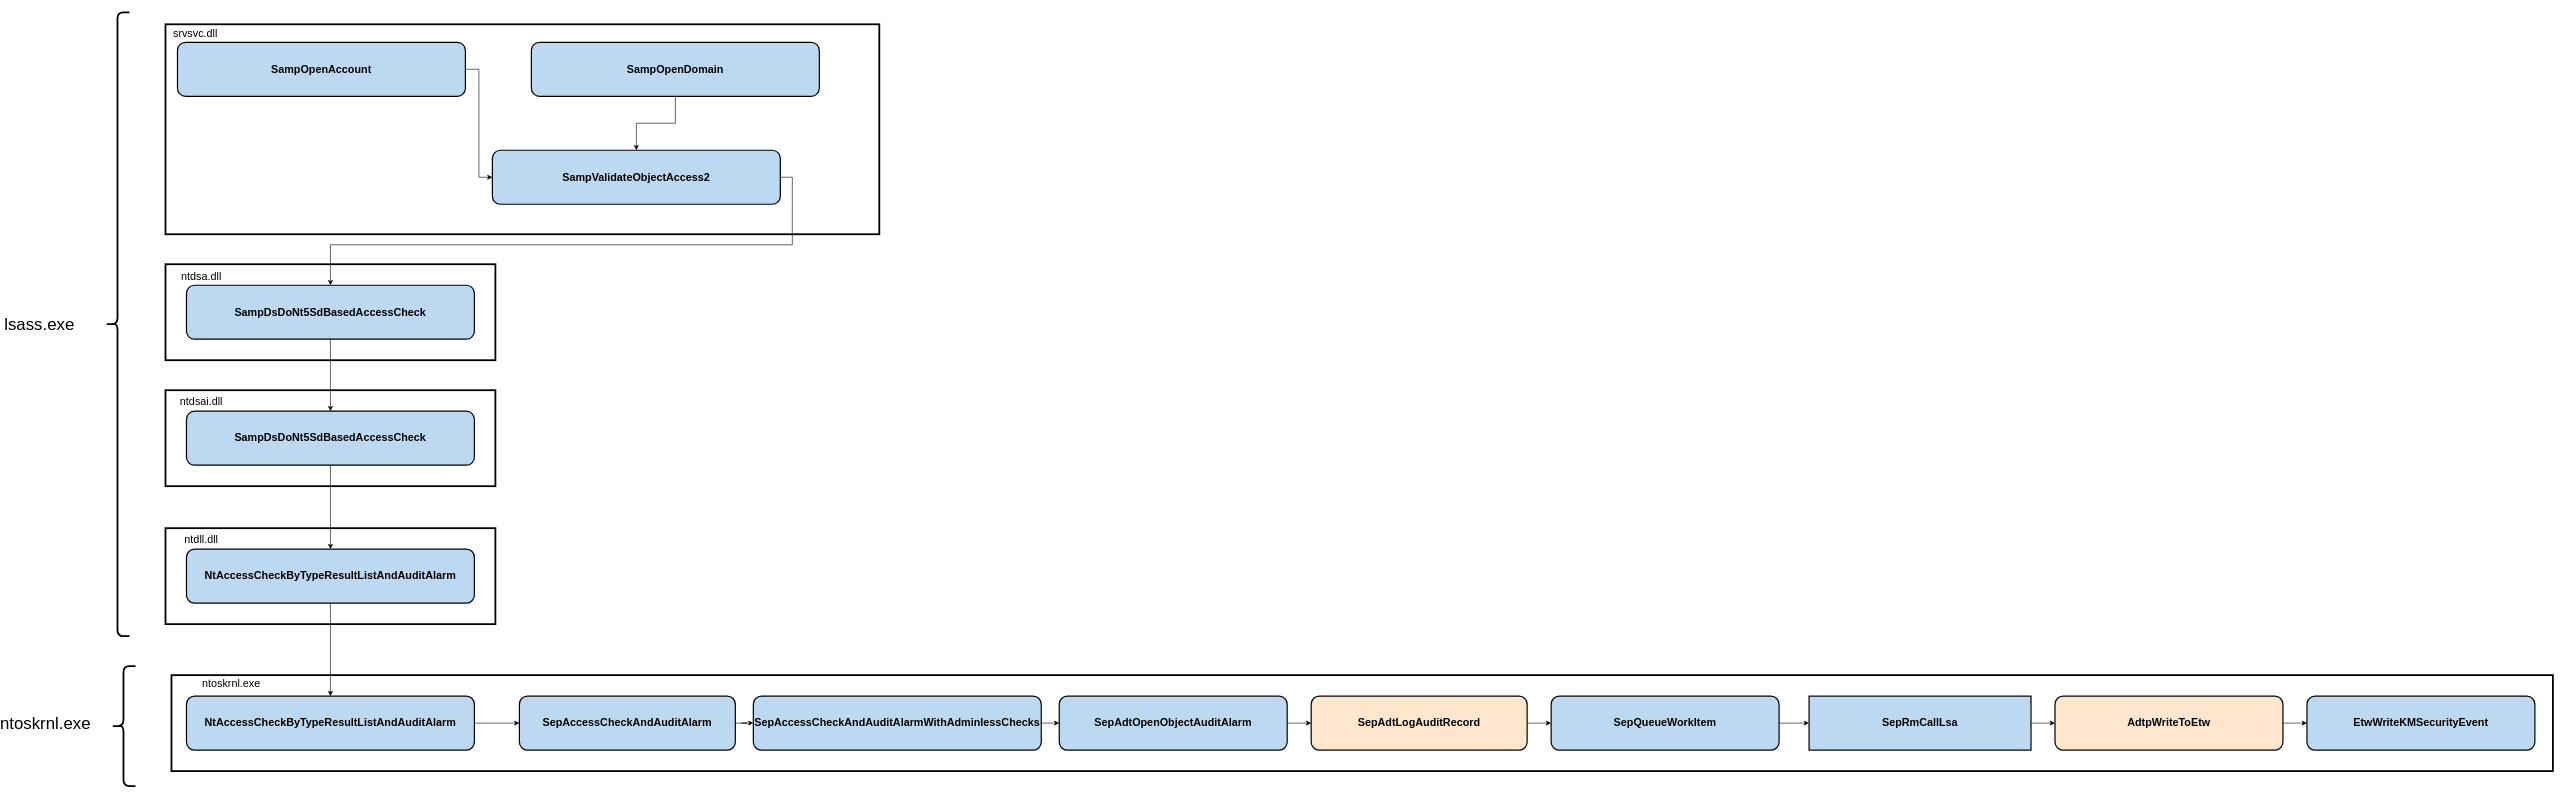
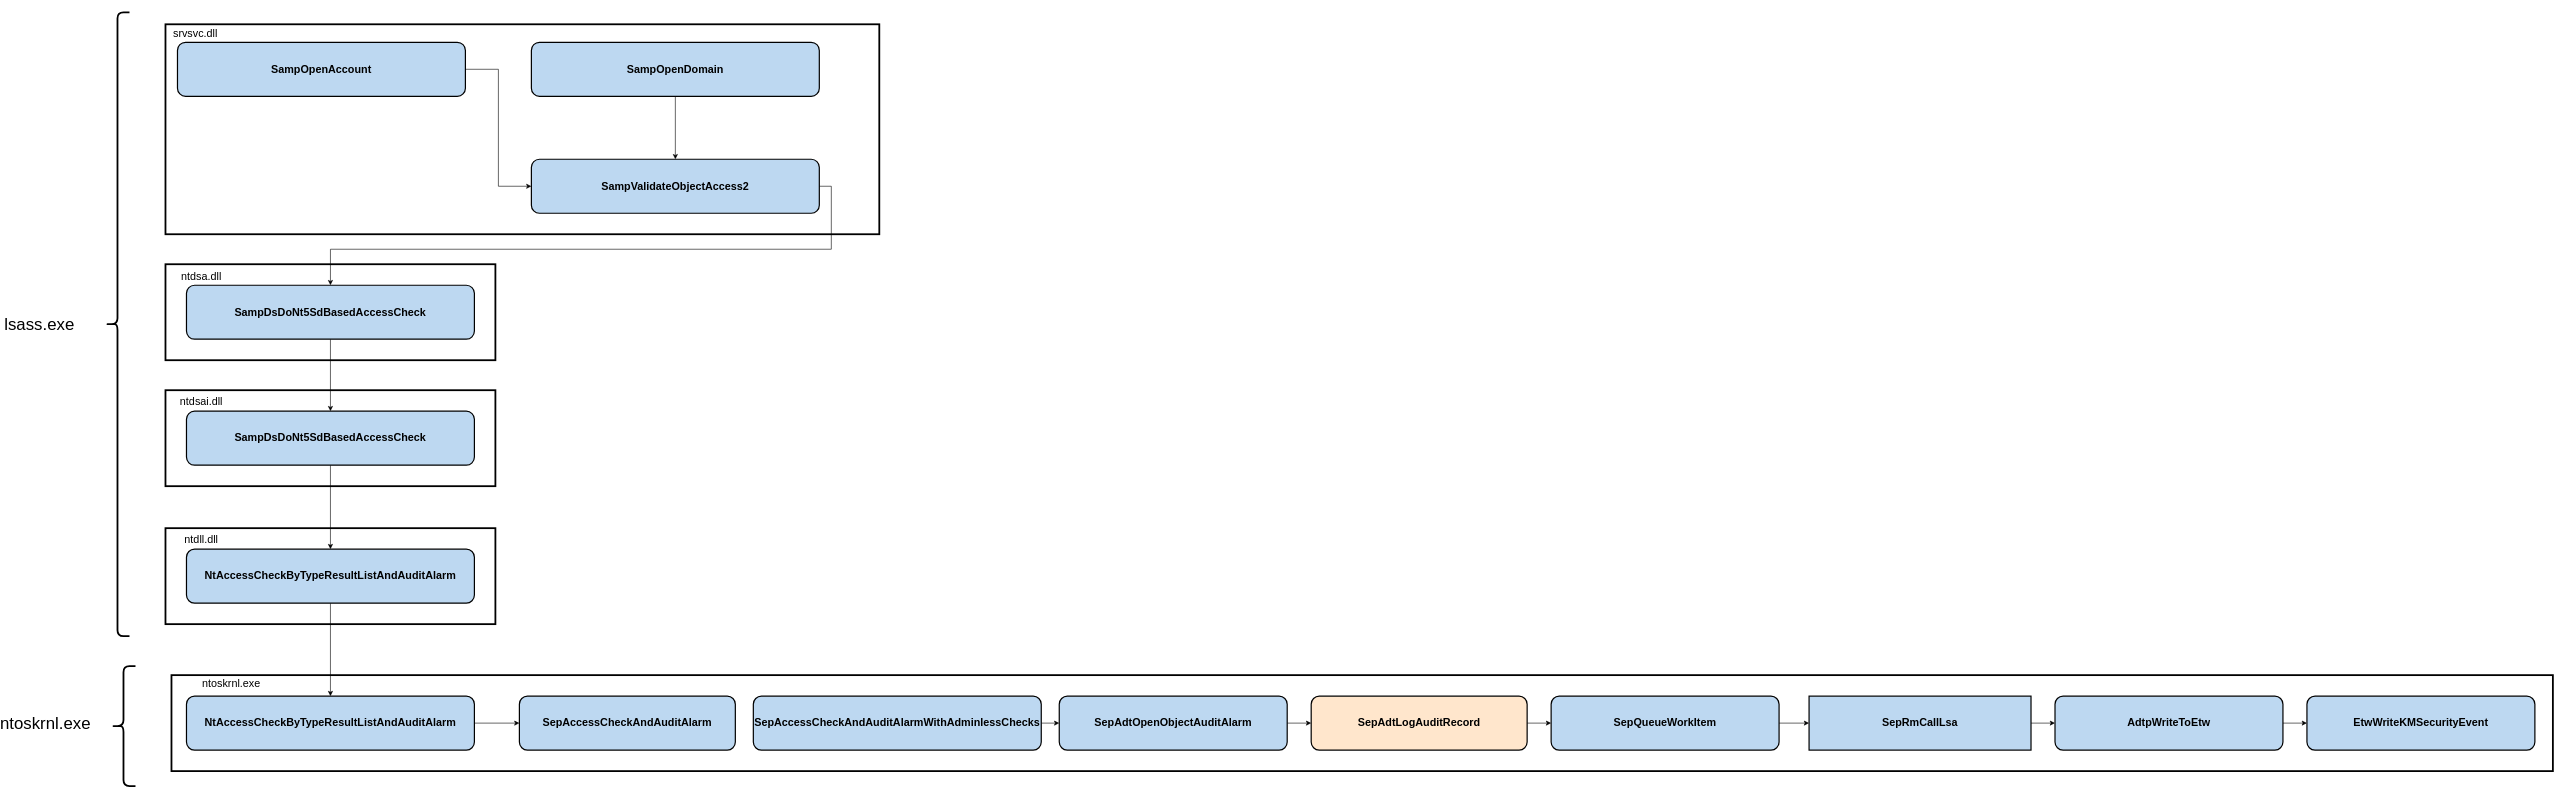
(636, 177) -> (675, 186)
(744, 723) -> none
(2169, 723) -> (2169, 723)
